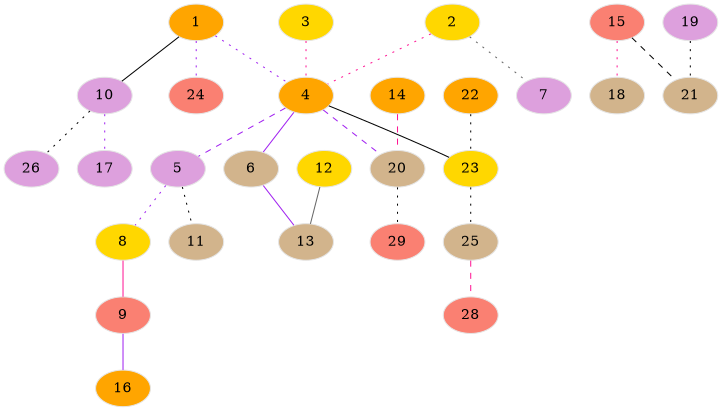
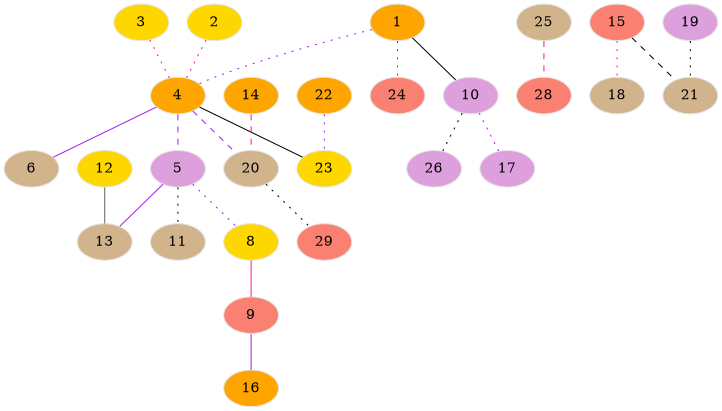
(544, 96) -> none
(471, 132) -> (324, 132)
(279, 205) -> (141, 205)
(471, 205) -> none
